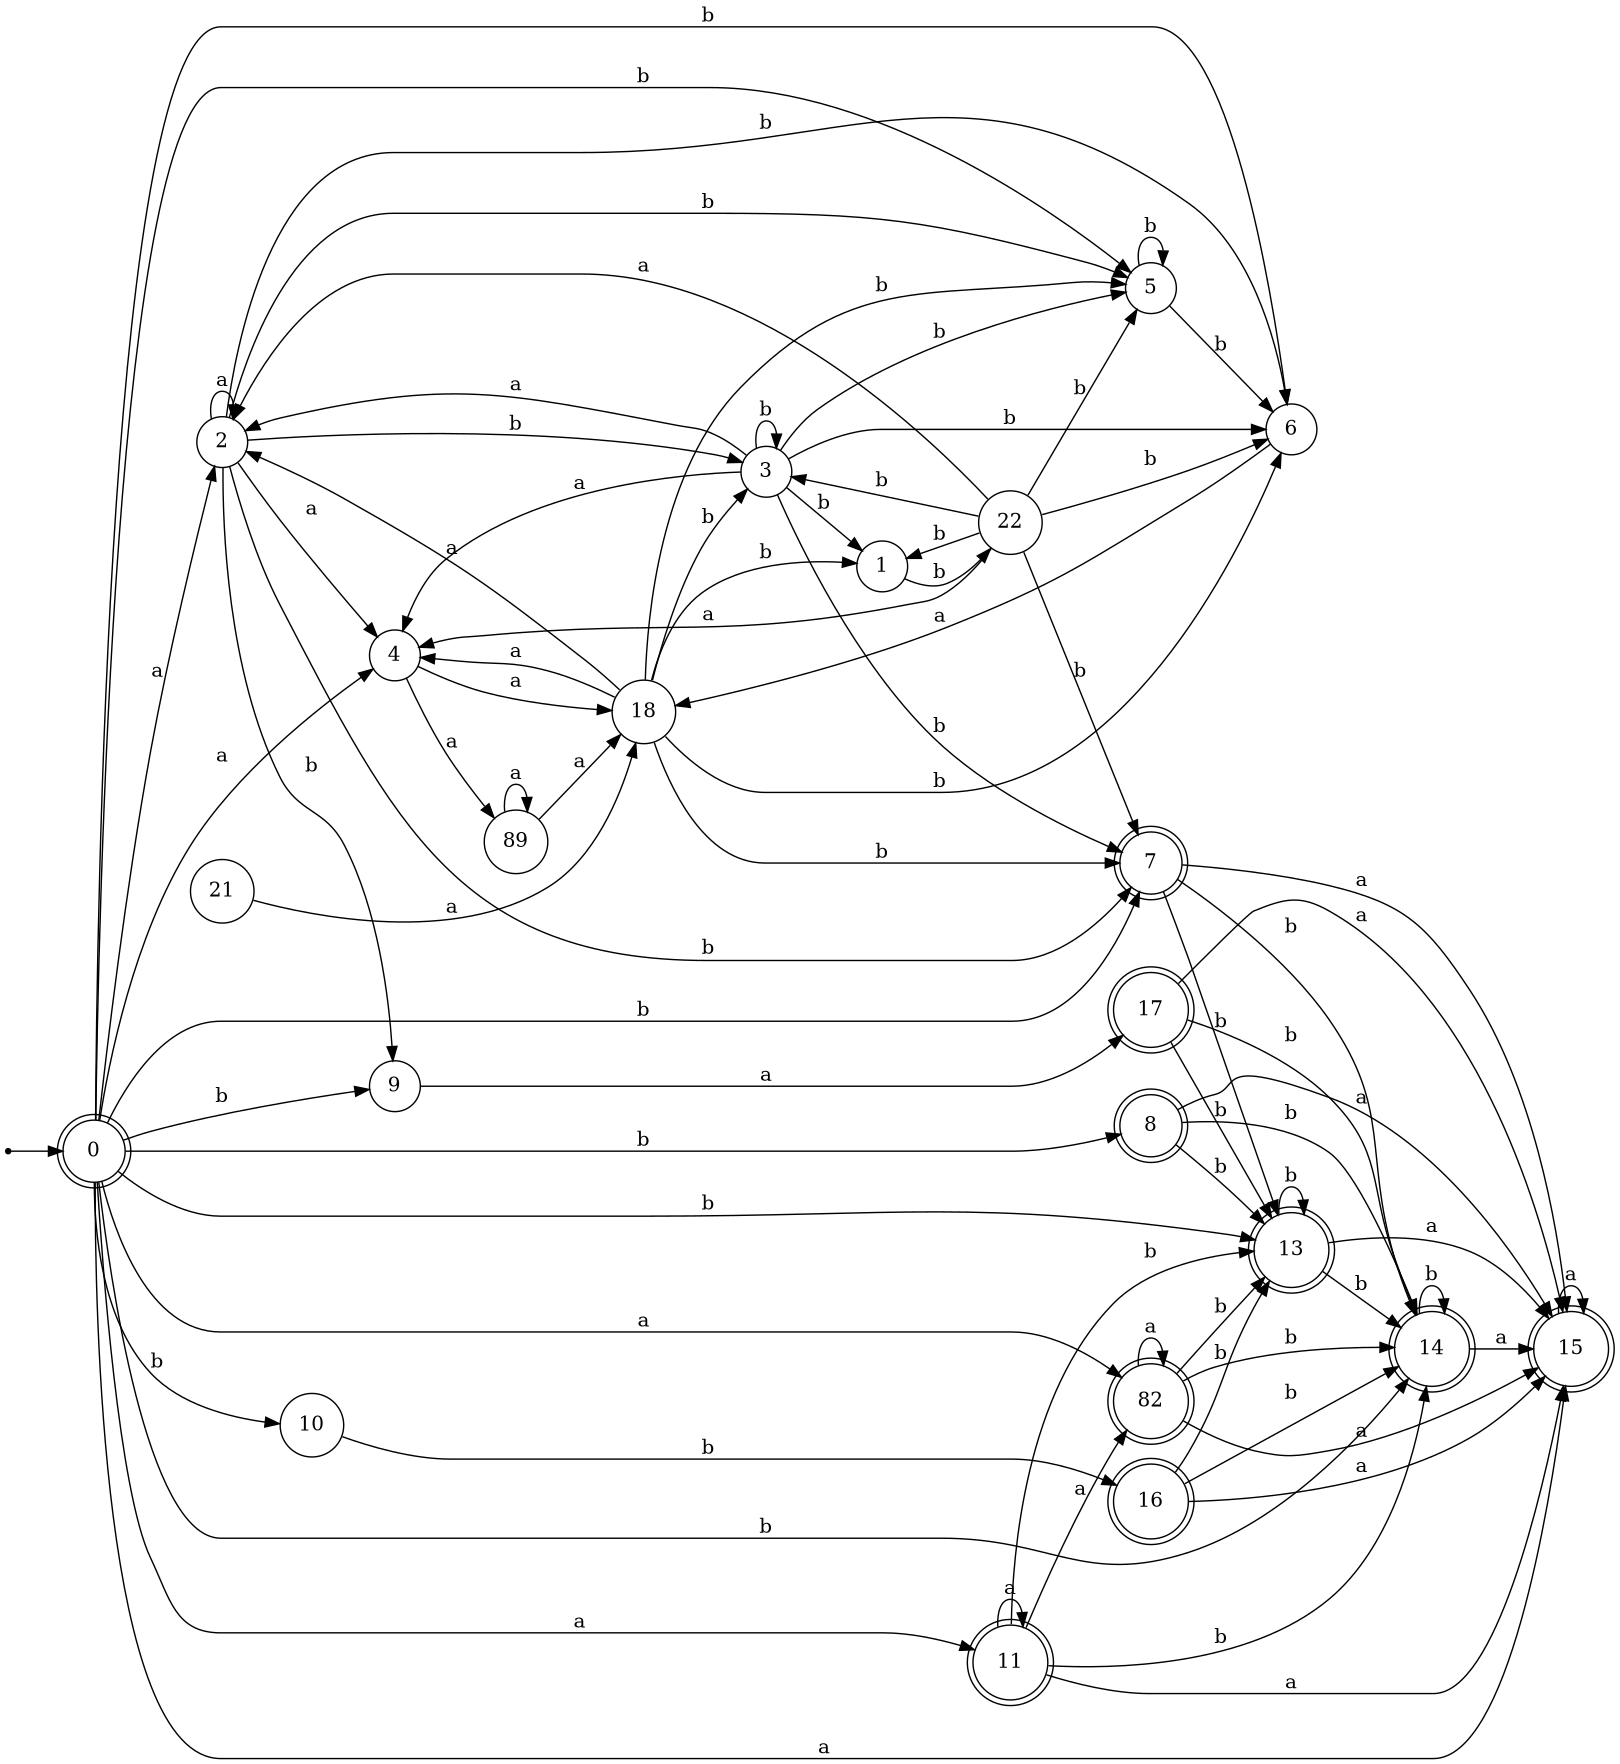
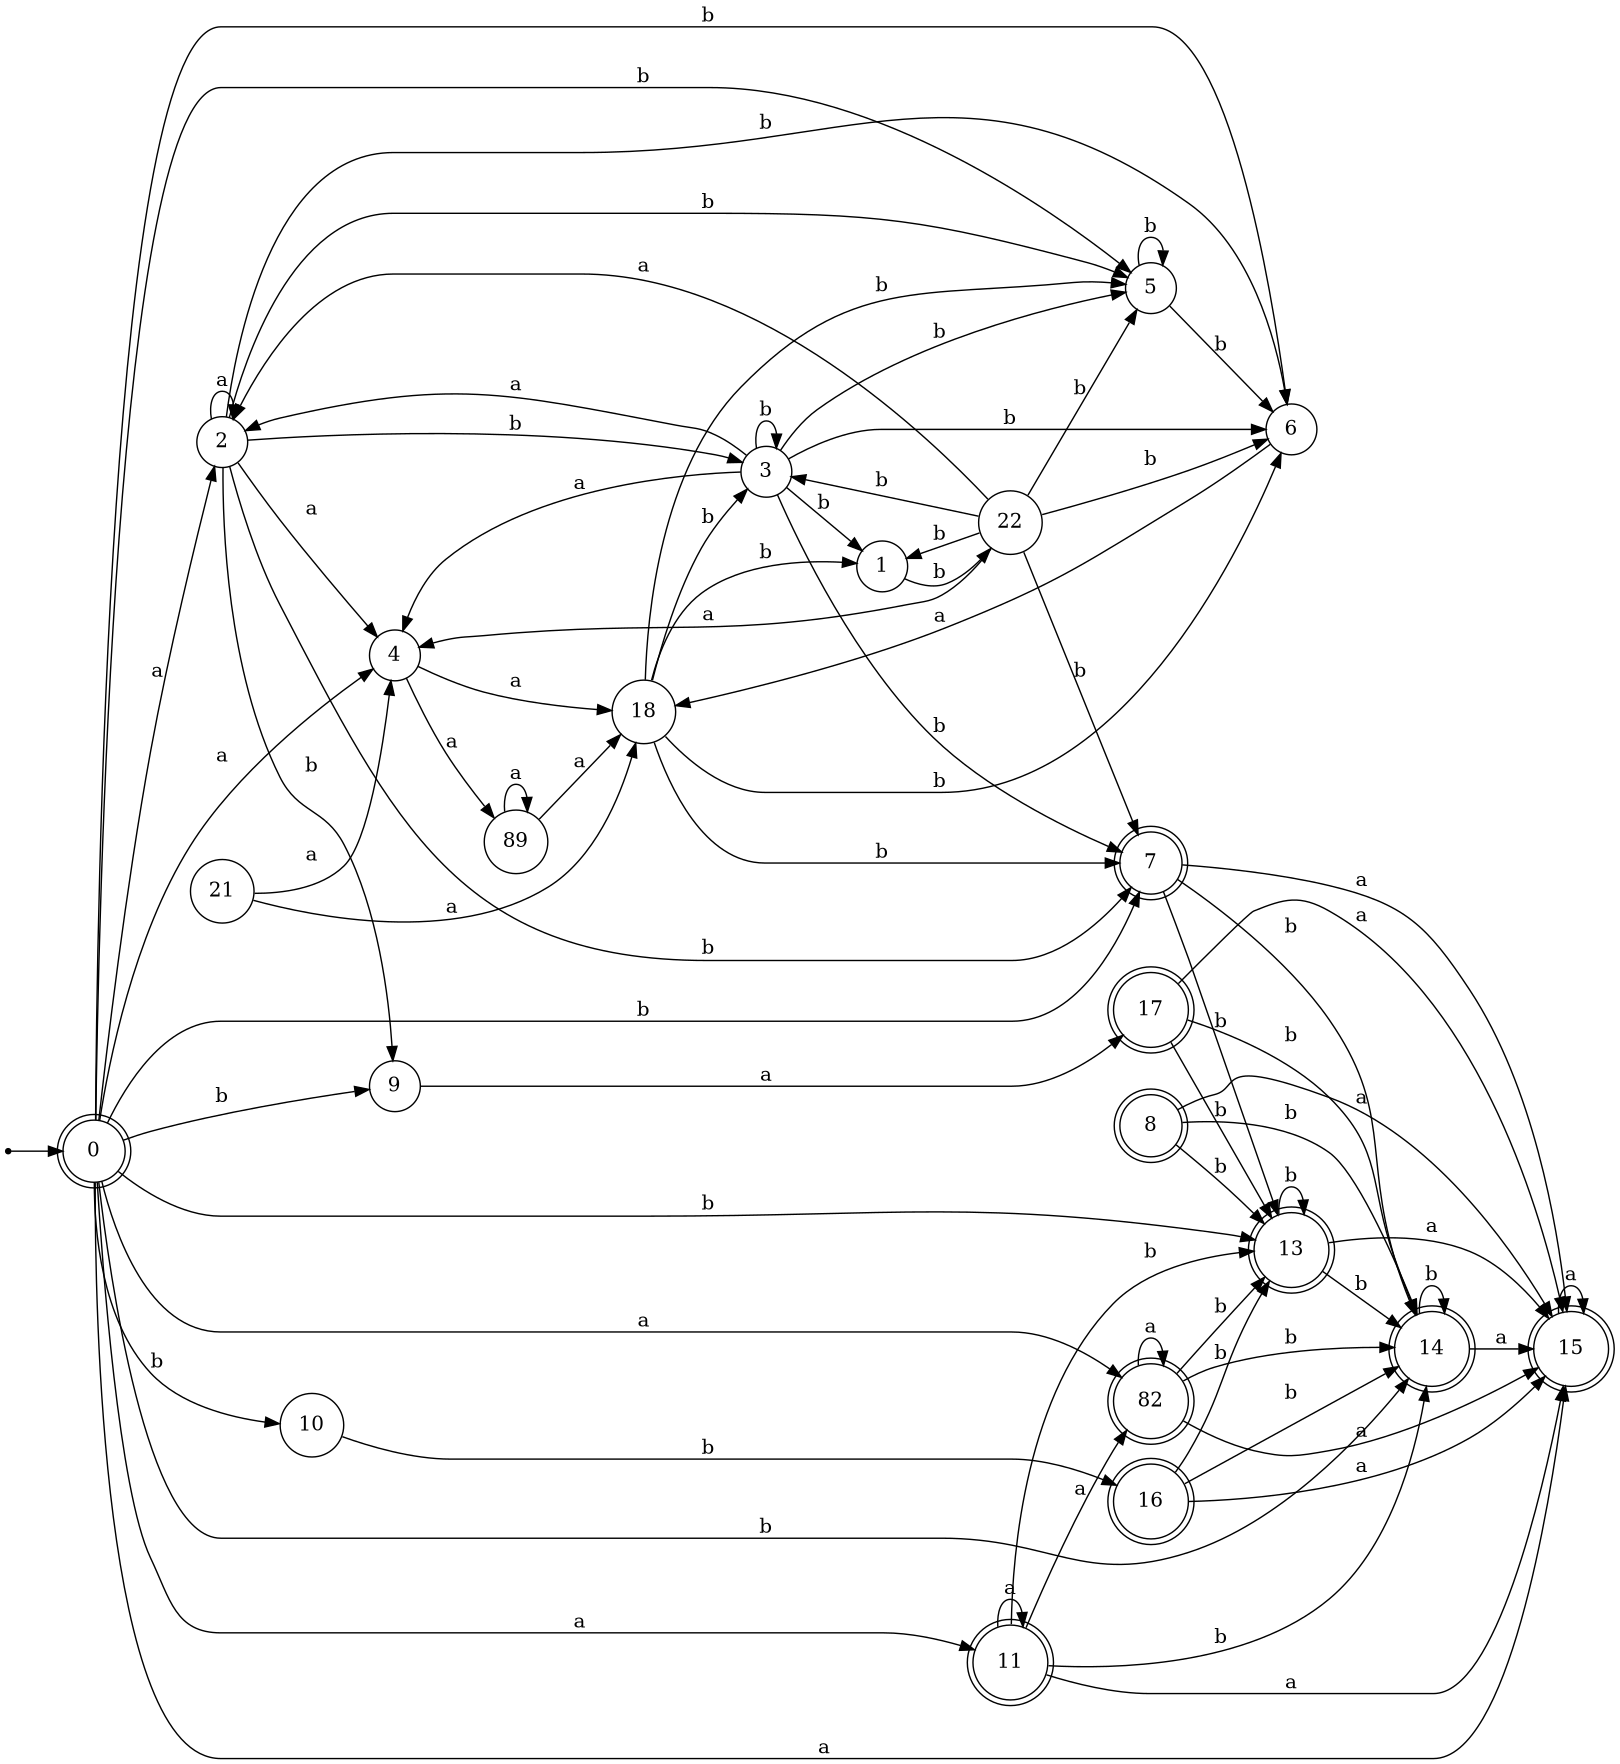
(457, 566) -> none
(527, 666) -> (363, 829)
(617, 1151) -> none
